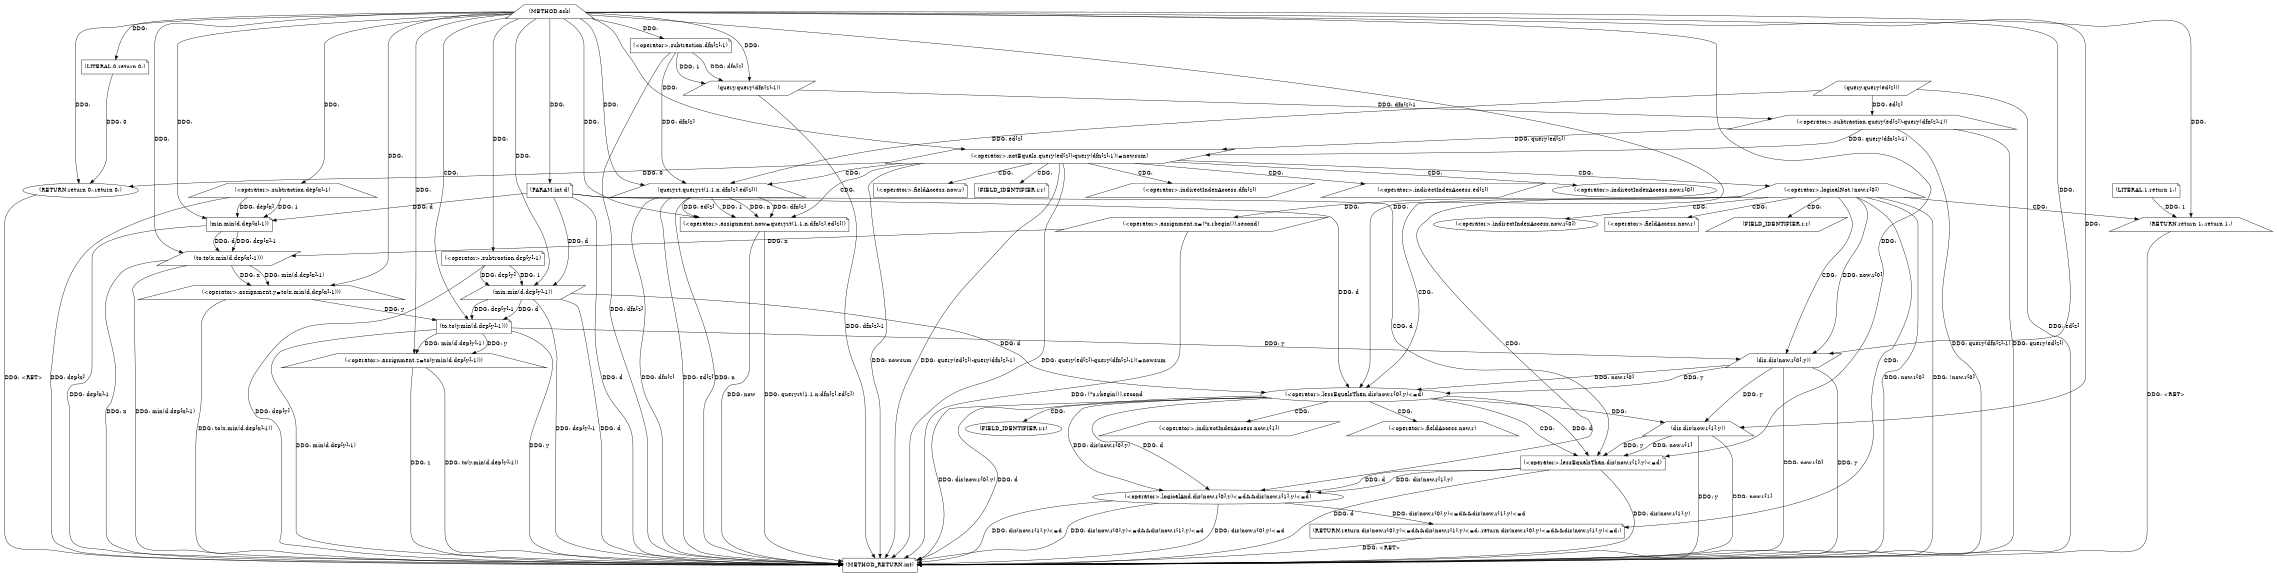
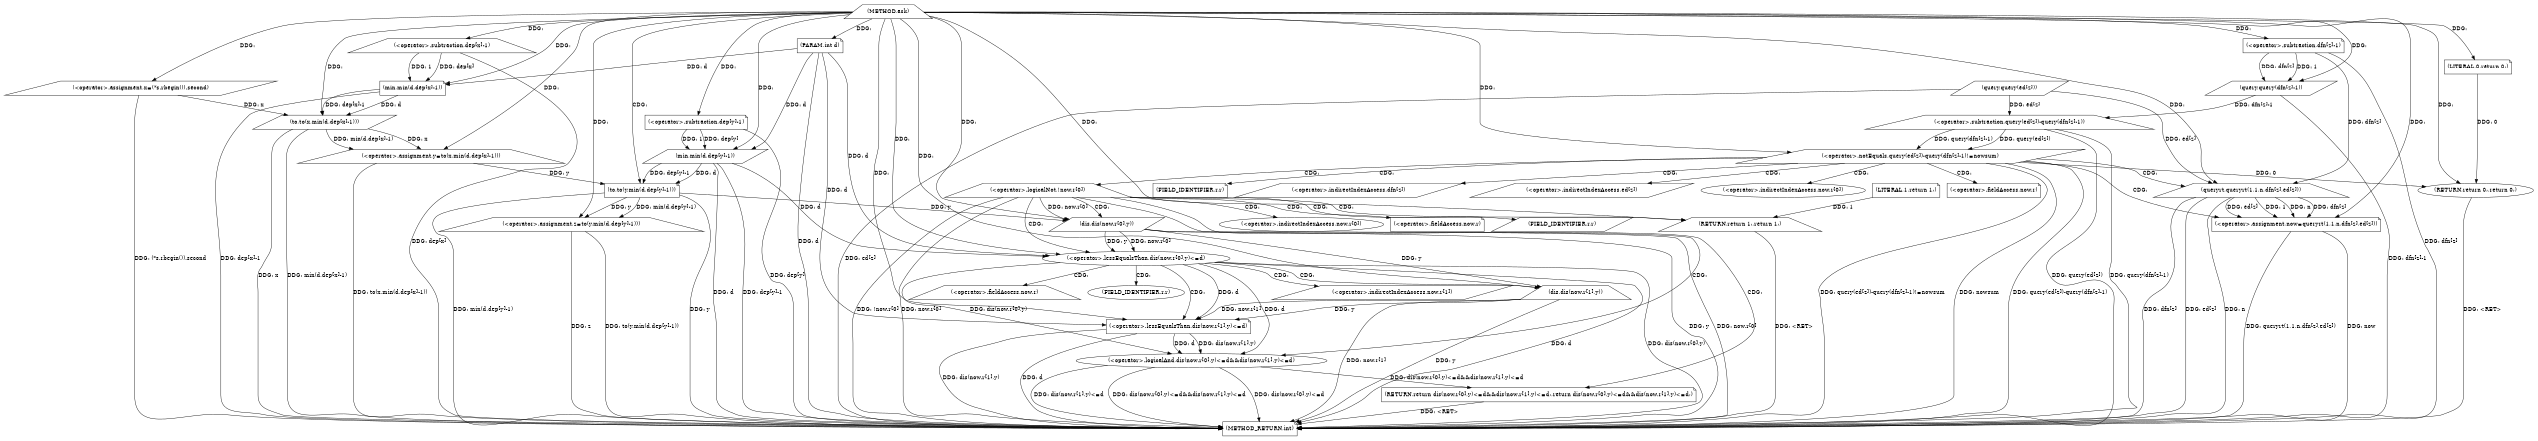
(1451, 199) -> (498, 15)
(1403, 327) -> (837, 190)
(1620, 412) -> (1308, 276)
